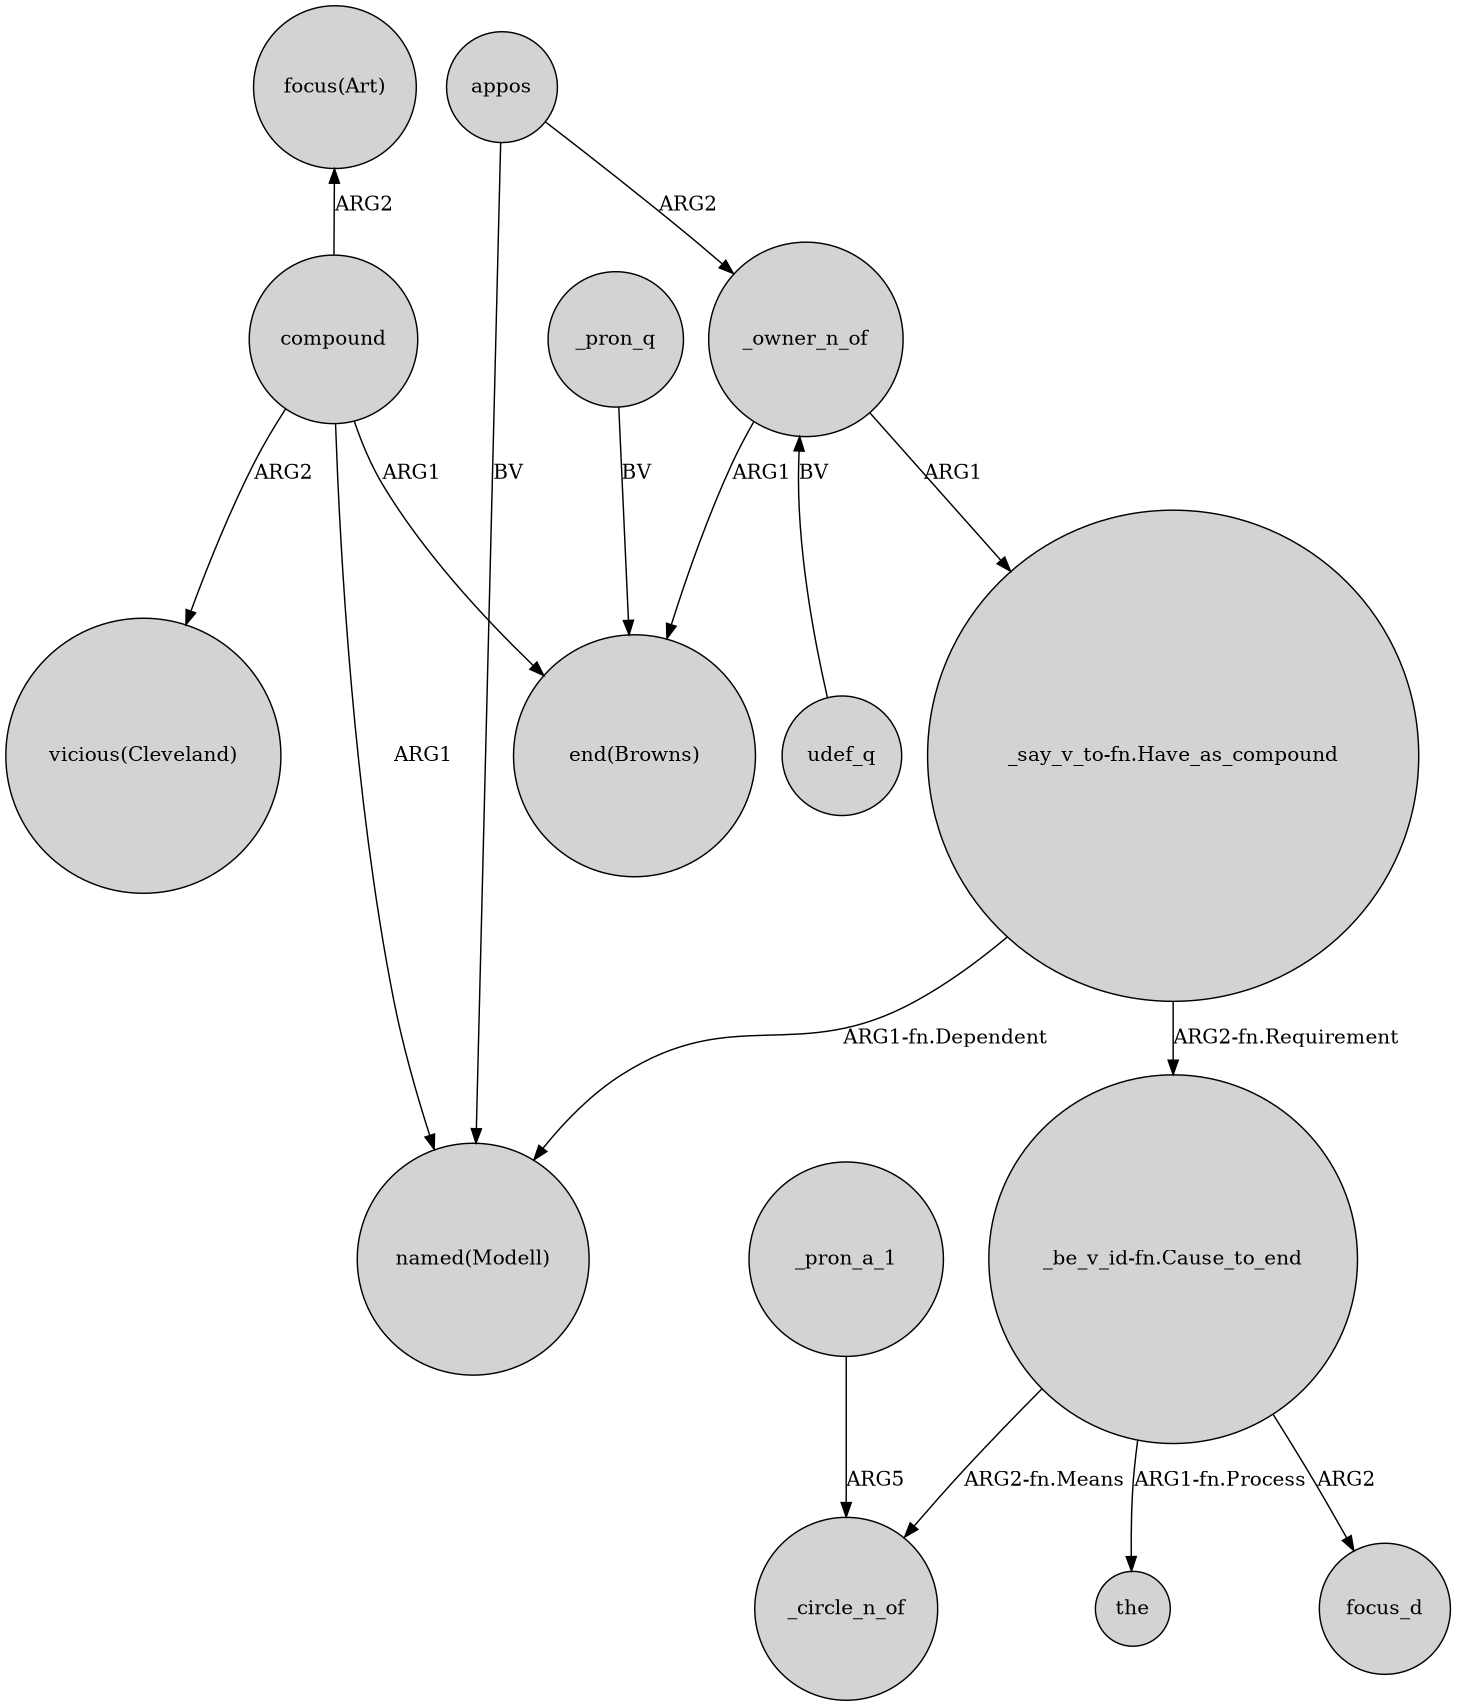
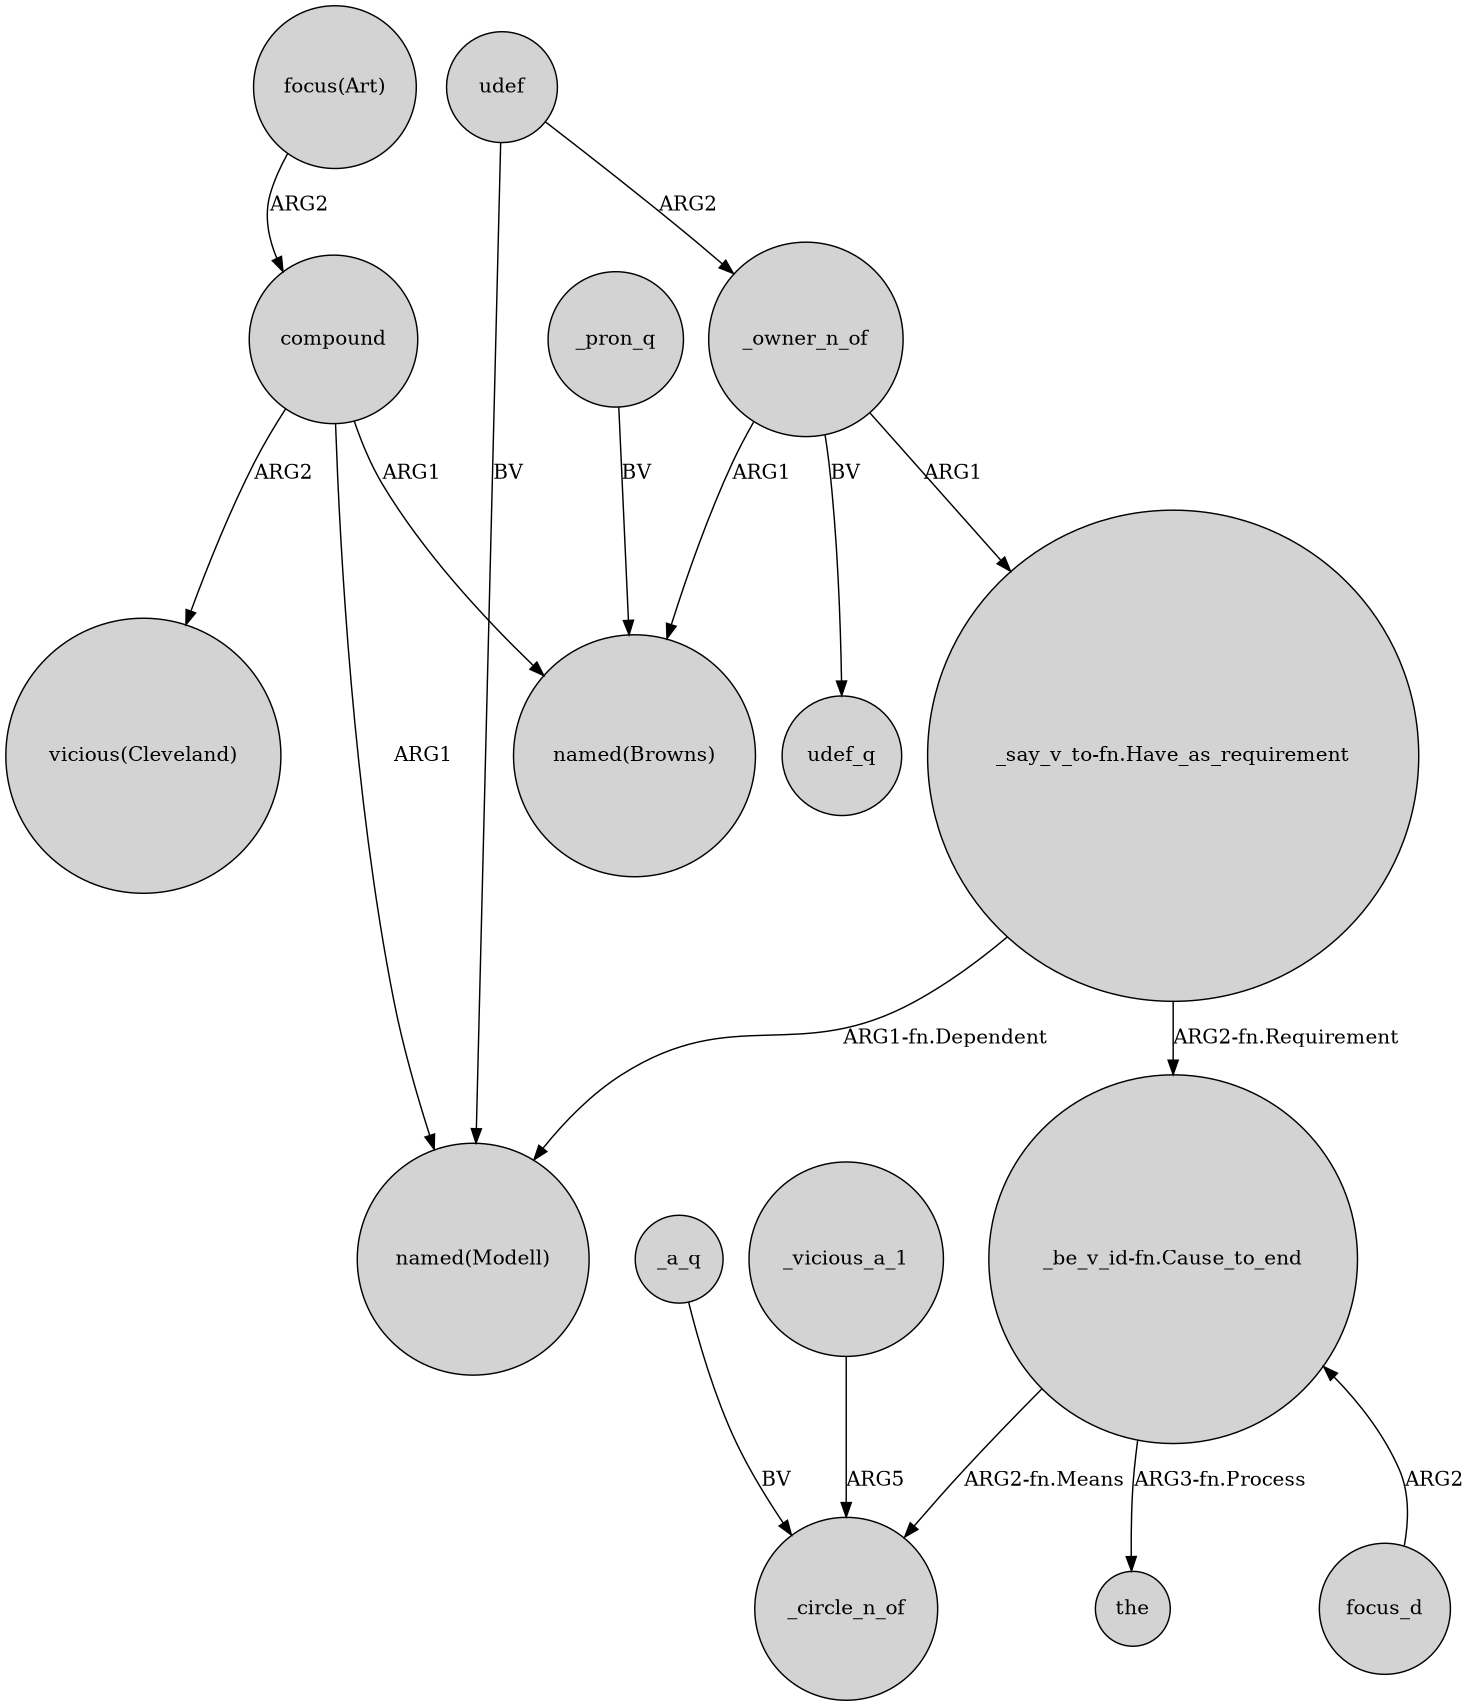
(502, 87) -> (502, 87)
(334, 219) -> (268, 205)
(805, 575) -> (837, 558)
(634, 756) -> (634, 756)
(1173, 756) -> (1173, 756)
none -> (679, 1259)
(846, 1259) -> (846, 1259)
(1311, 1476) -> (1391, 1453)
(1221, 1480) -> (1221, 1480)
